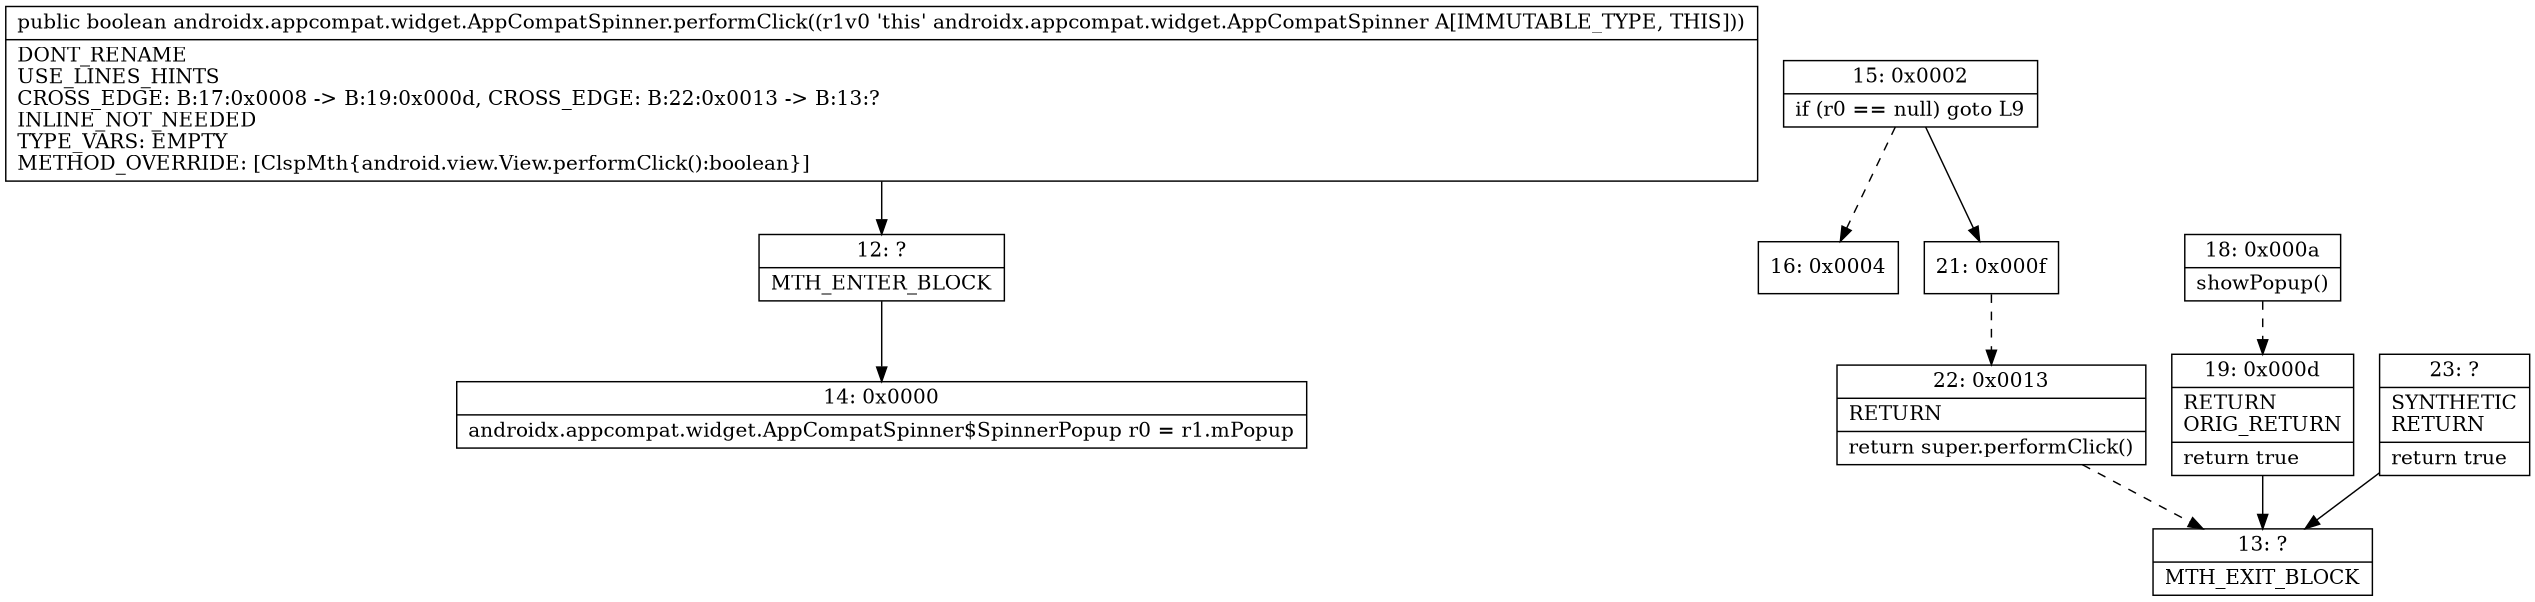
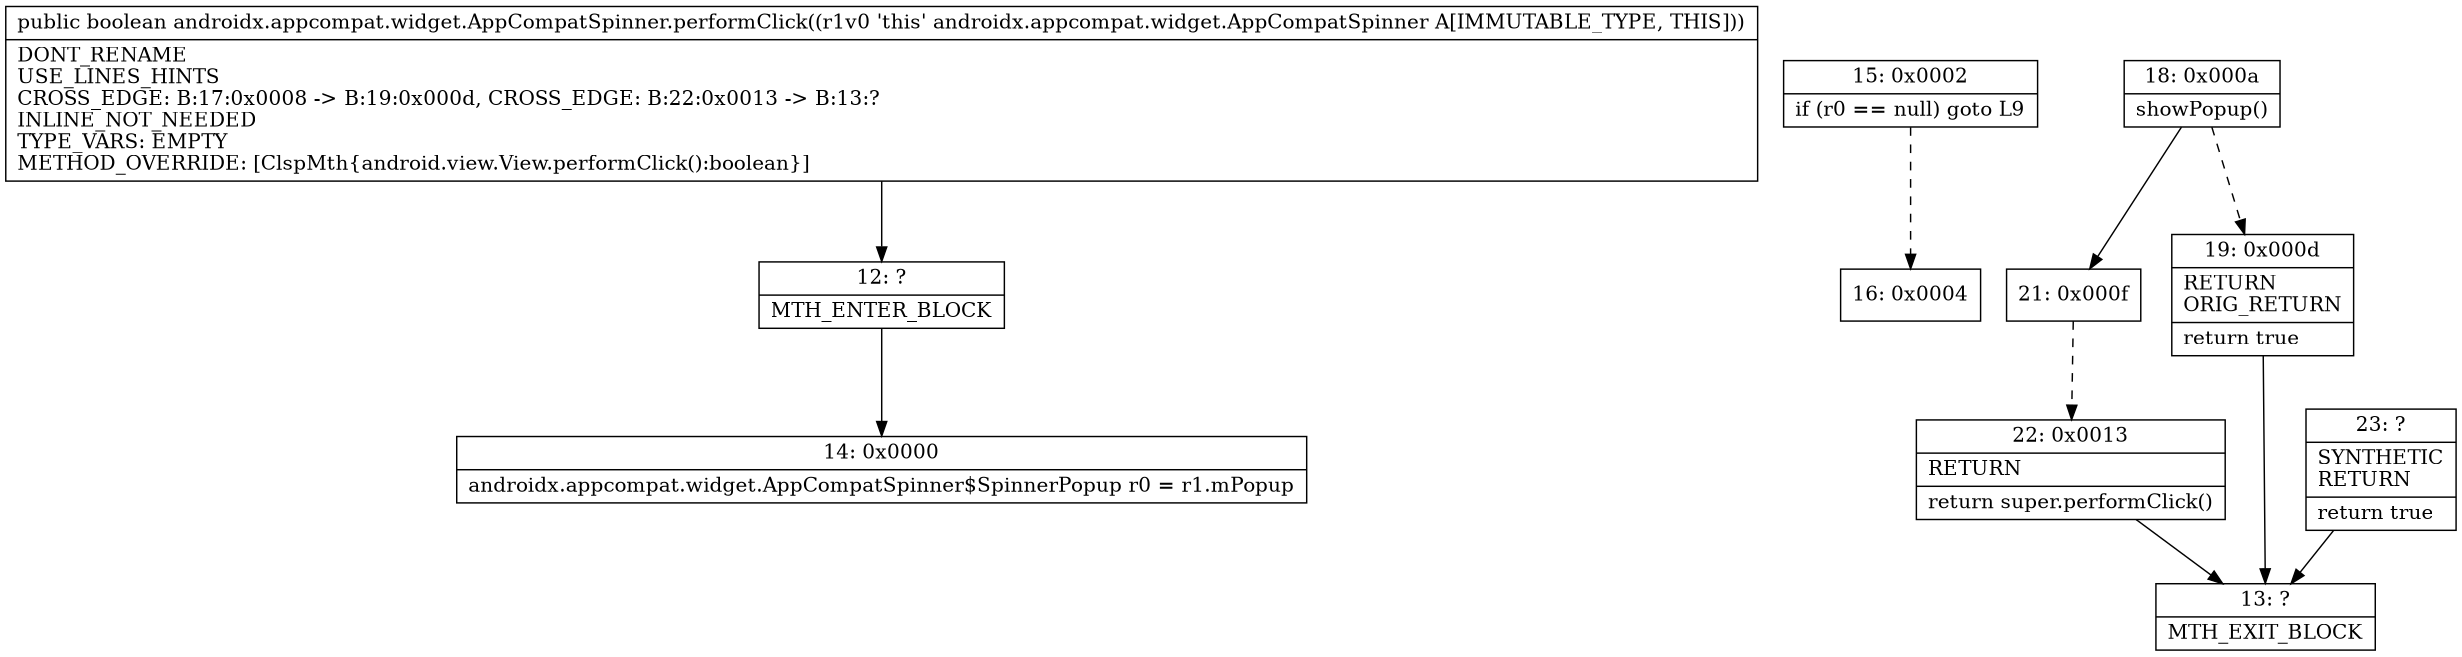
(1950, 178) -> (2140, 192)
(2136, 493) -> (2174, 547)
